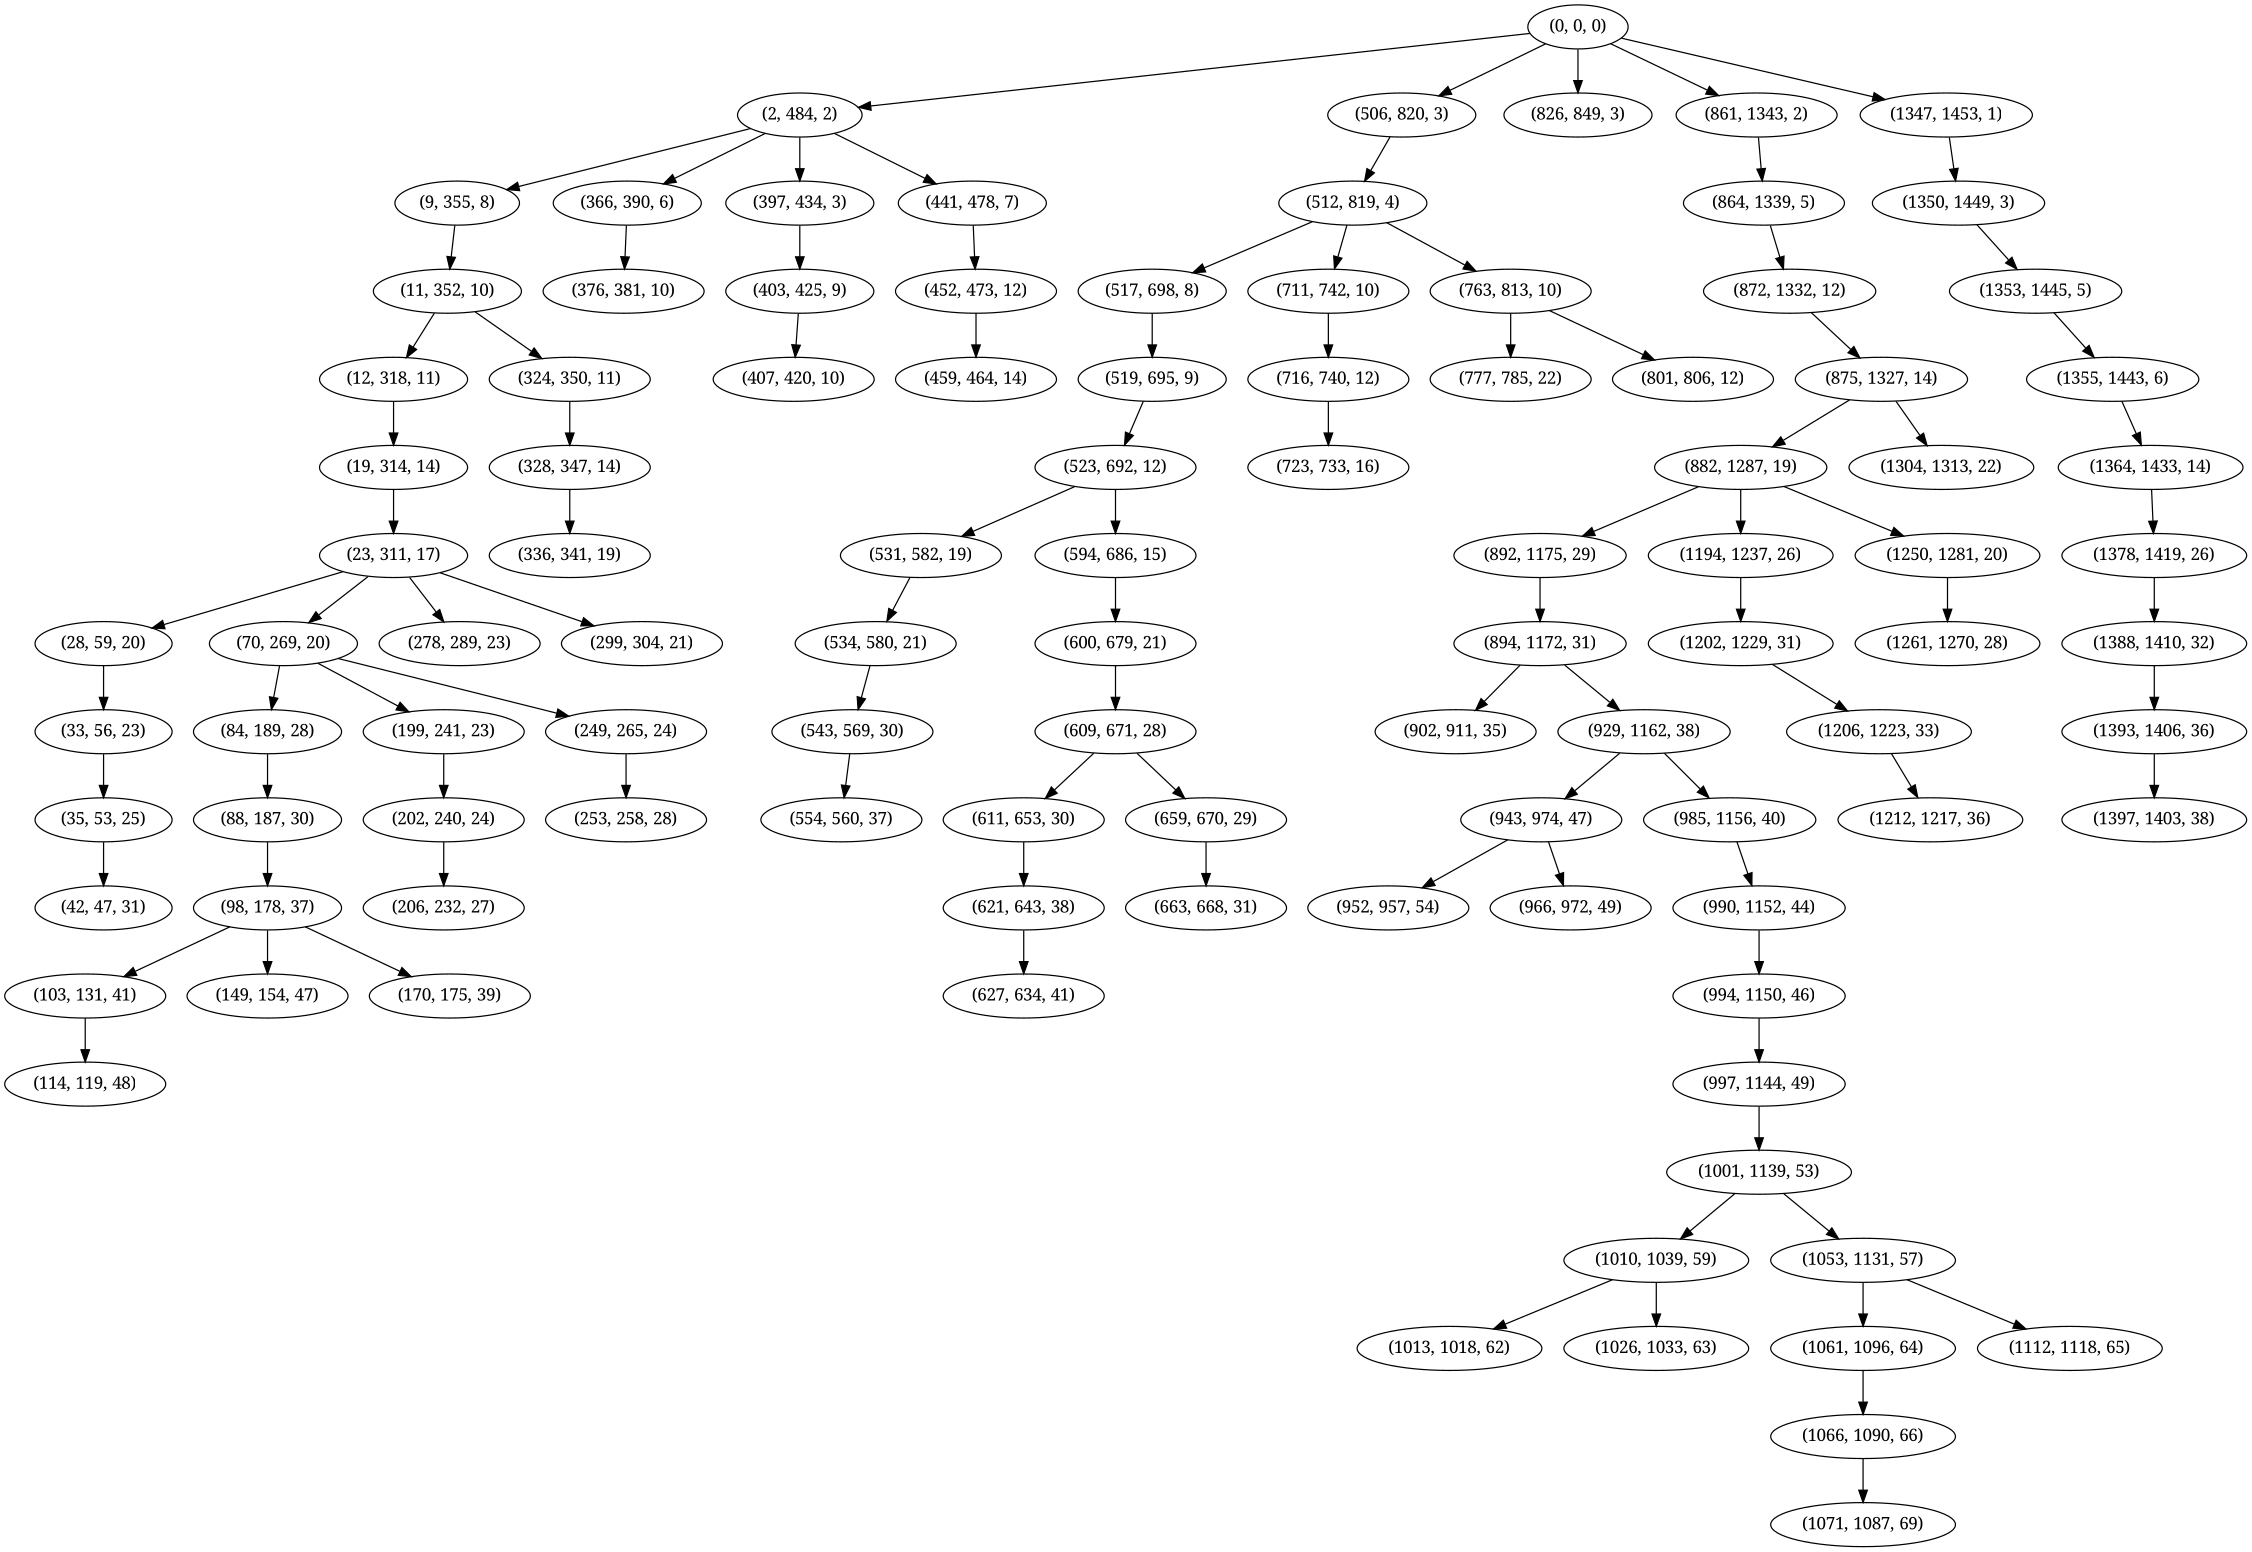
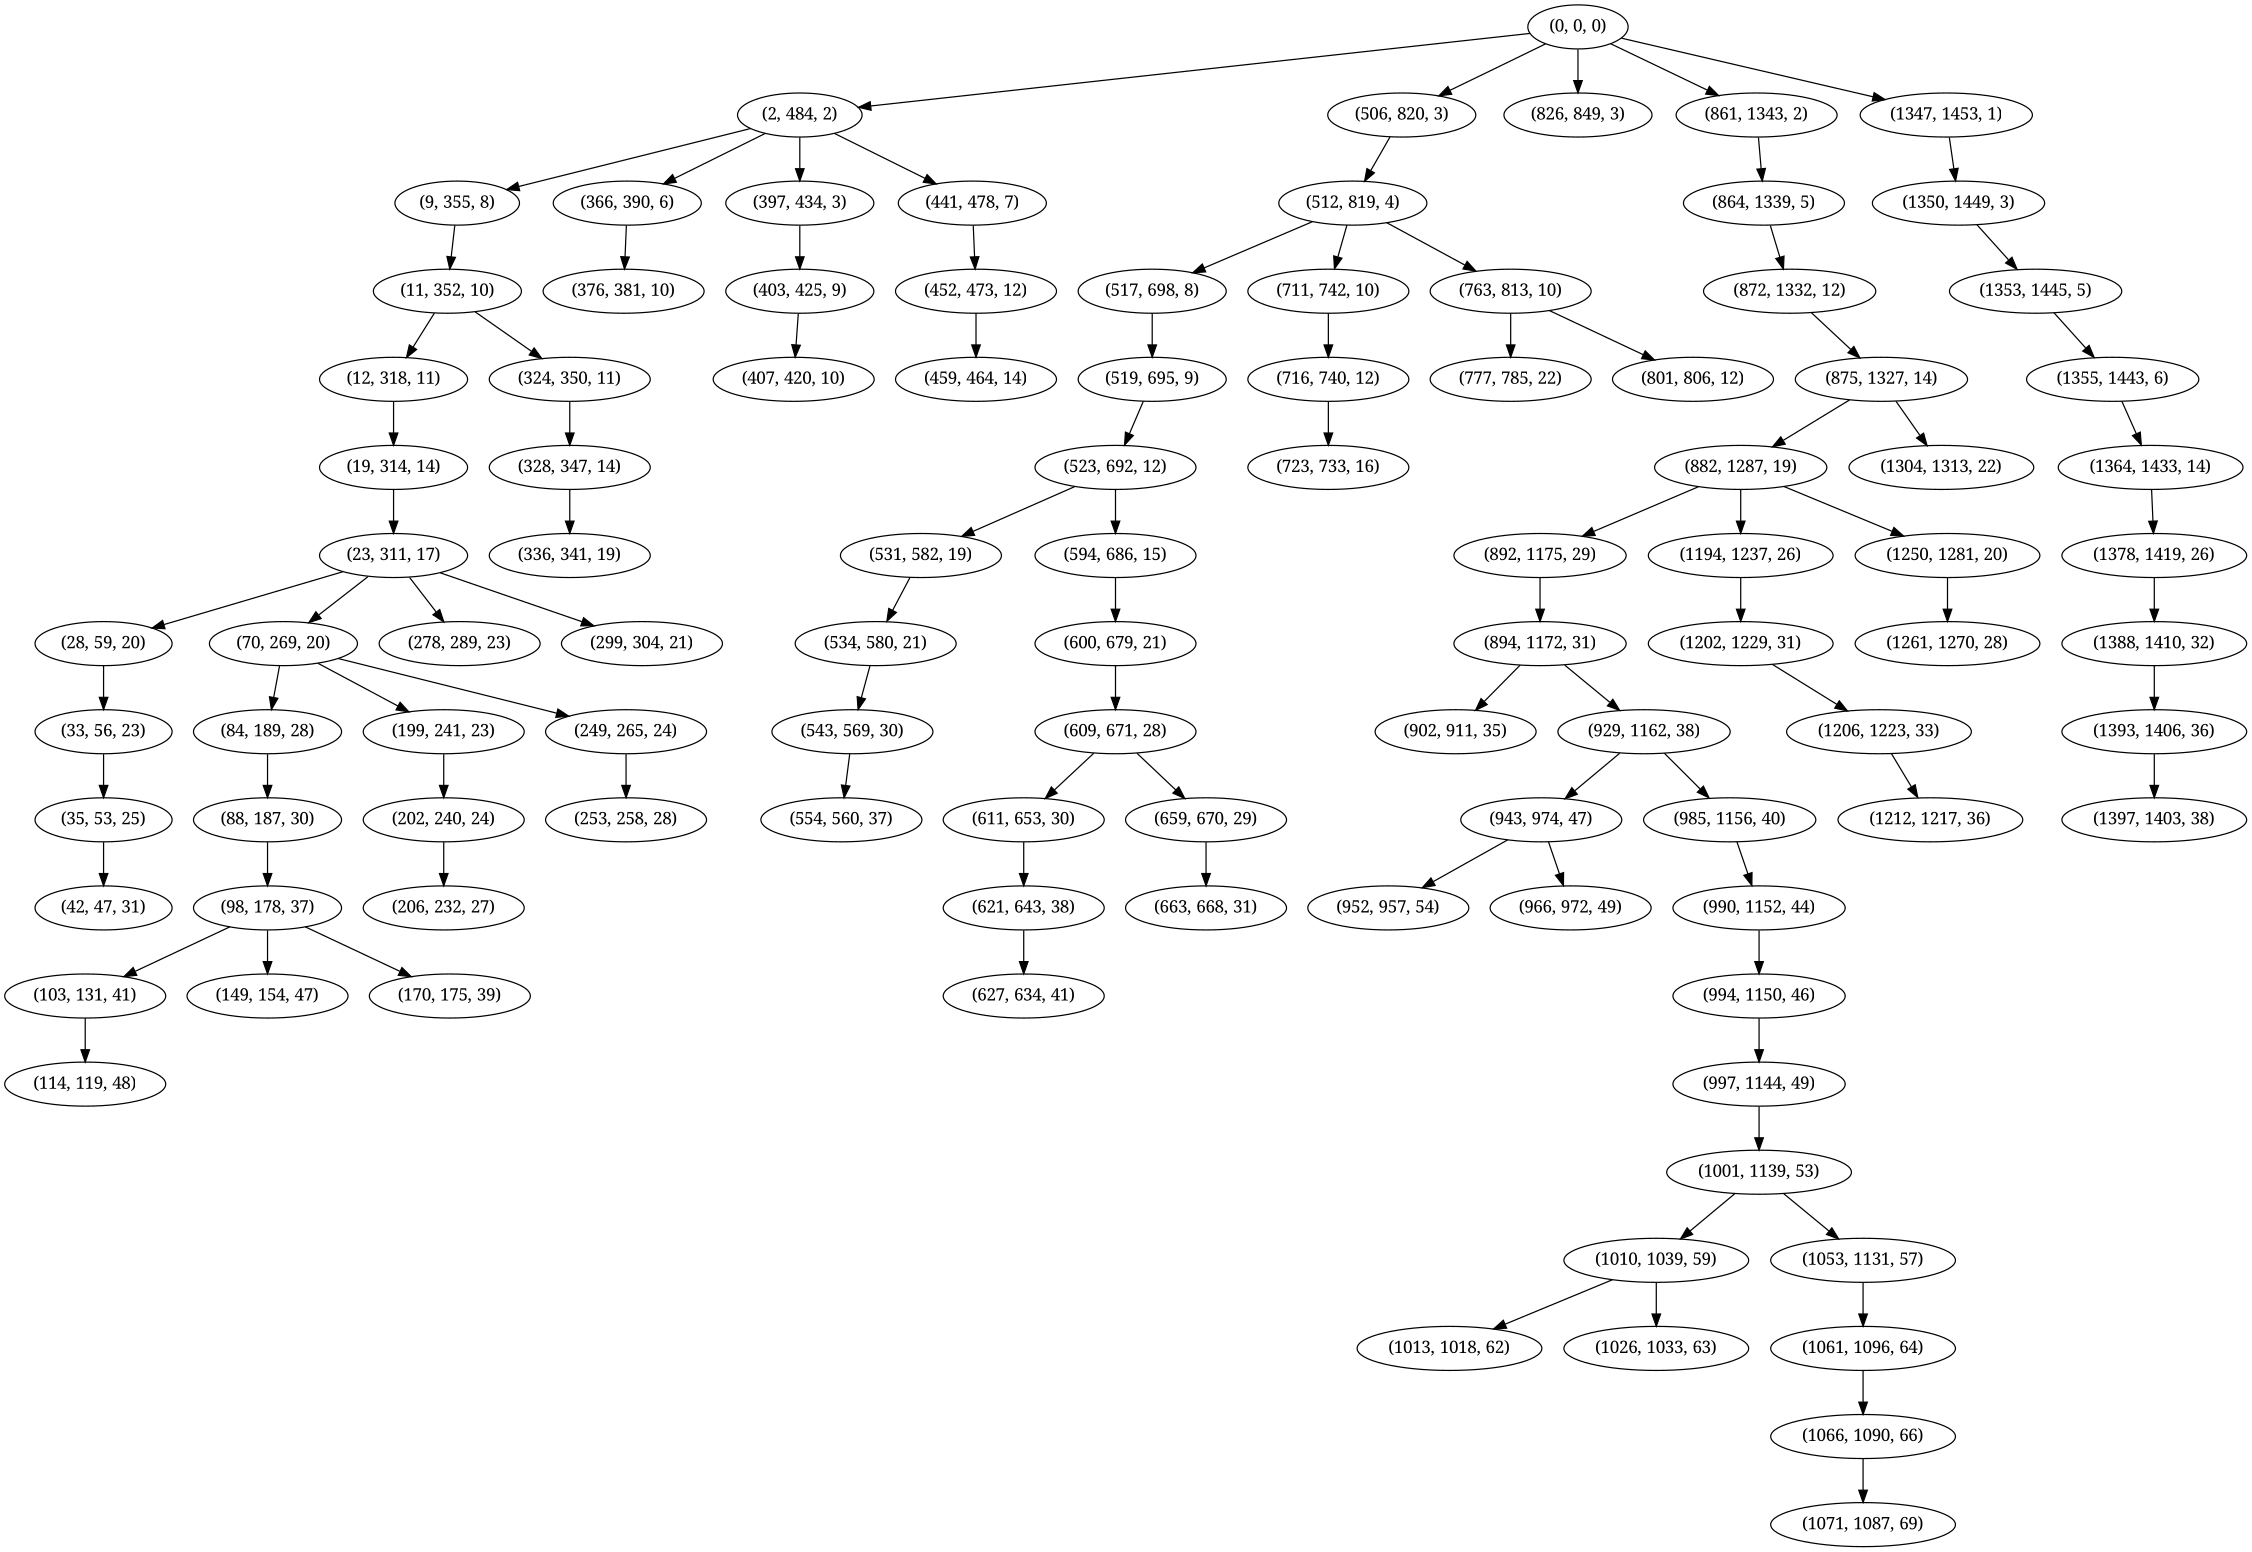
(2070, 1348) -> none
